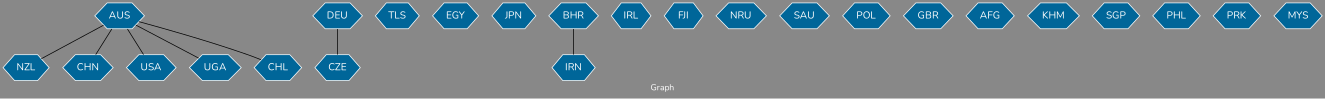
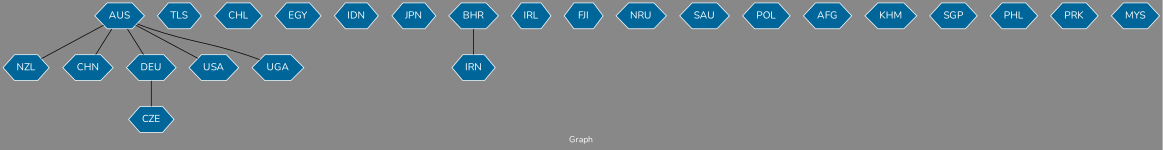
none -> (356, 16)
(928, 16) -> none
(200, 39) -> (135, 42)
